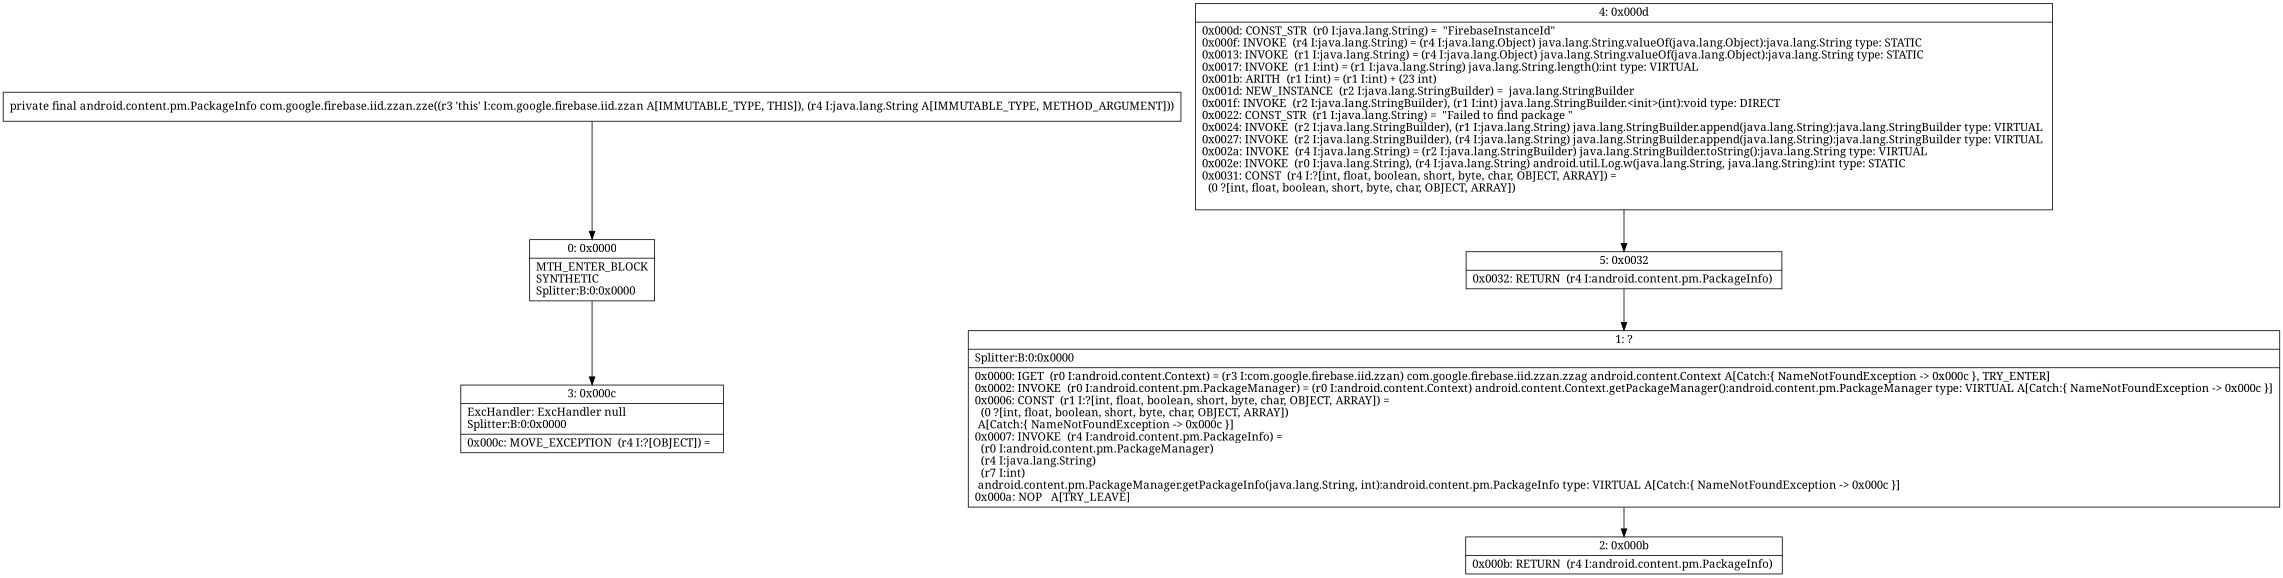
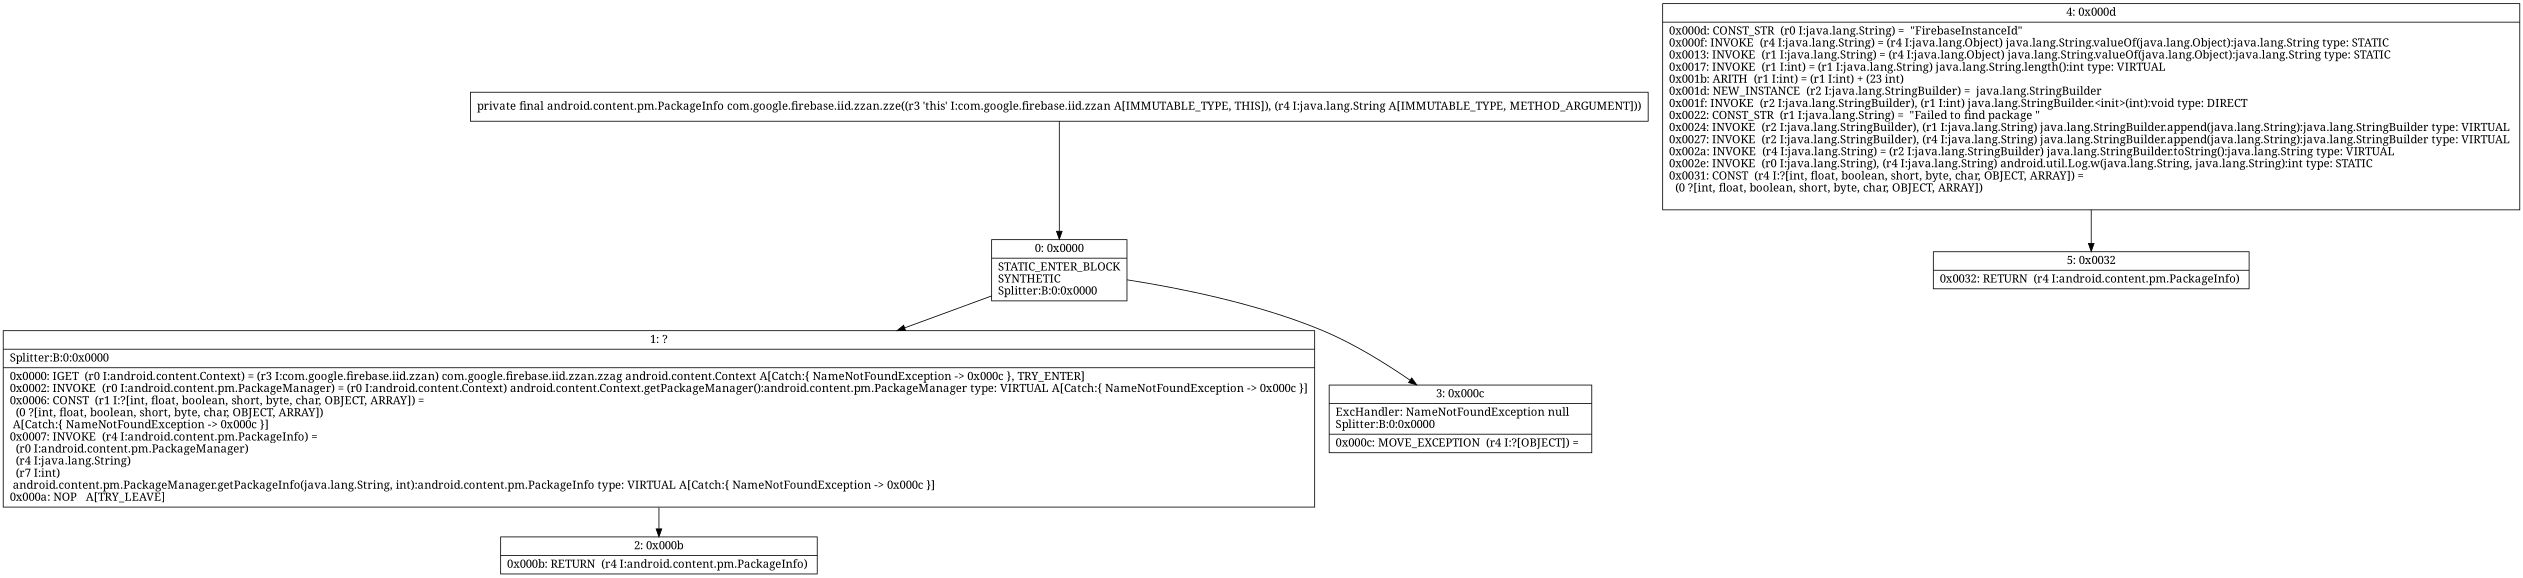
(592, 267) -> (1059, 267)
(1624, 306) -> (948, 312)
(547, 412) -> (1453, 412)
